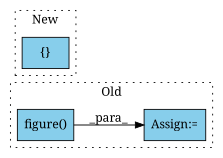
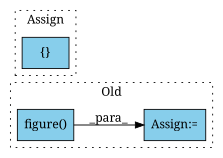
(46, 20) -> (46, 20)
